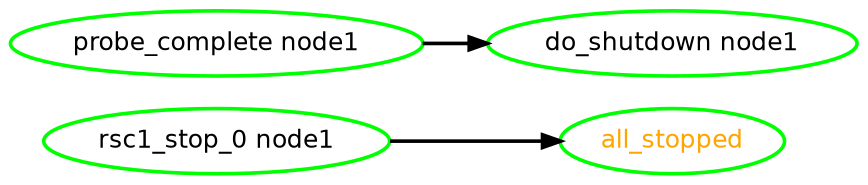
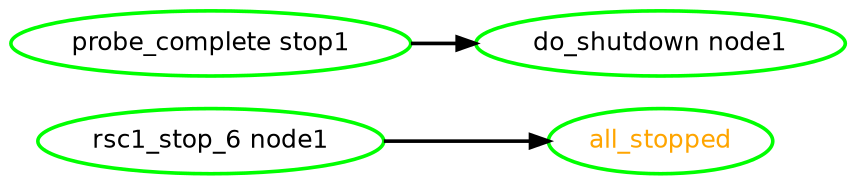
(217, 43) -> (211, 43)
(217, 141) -> (211, 141)
